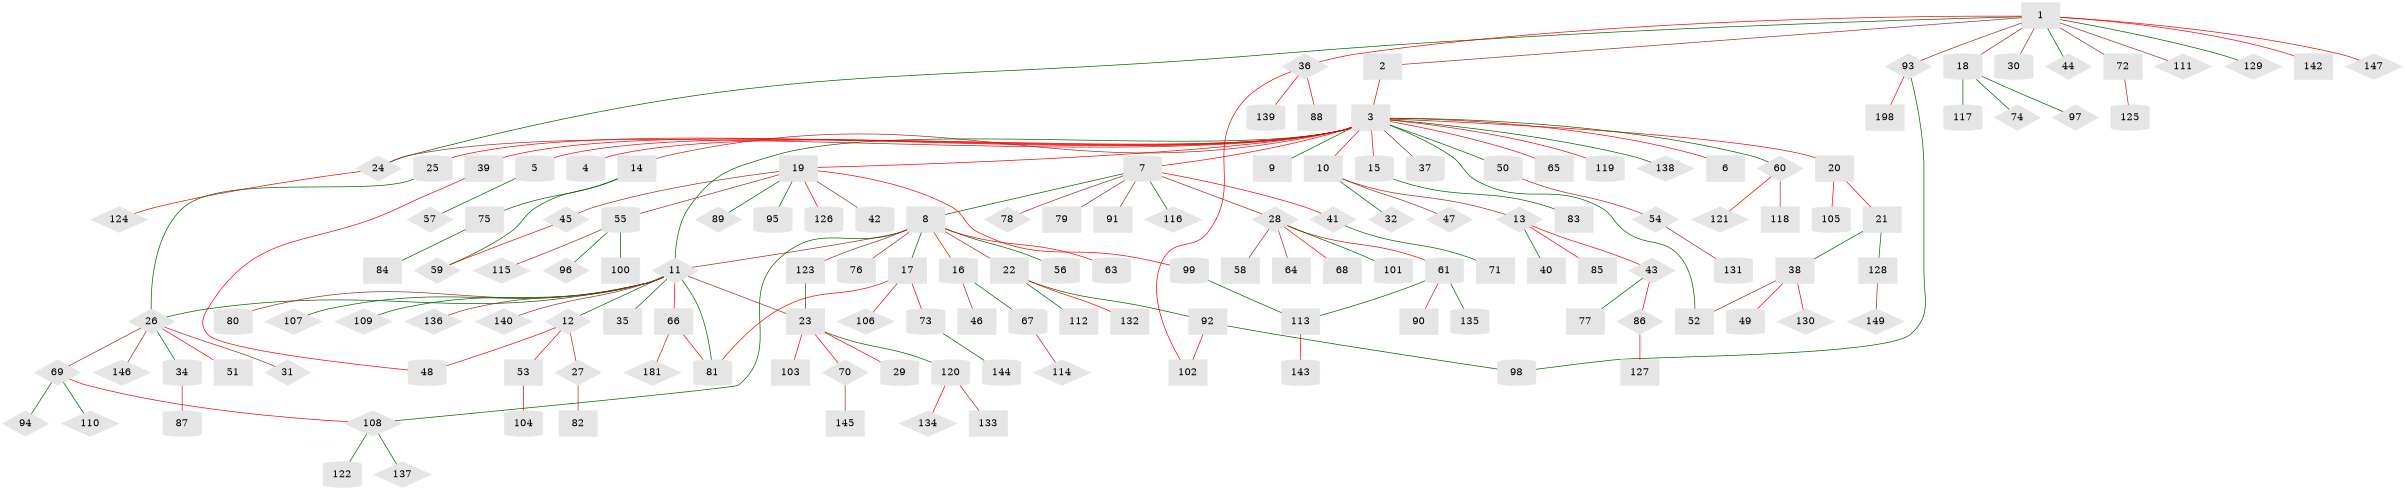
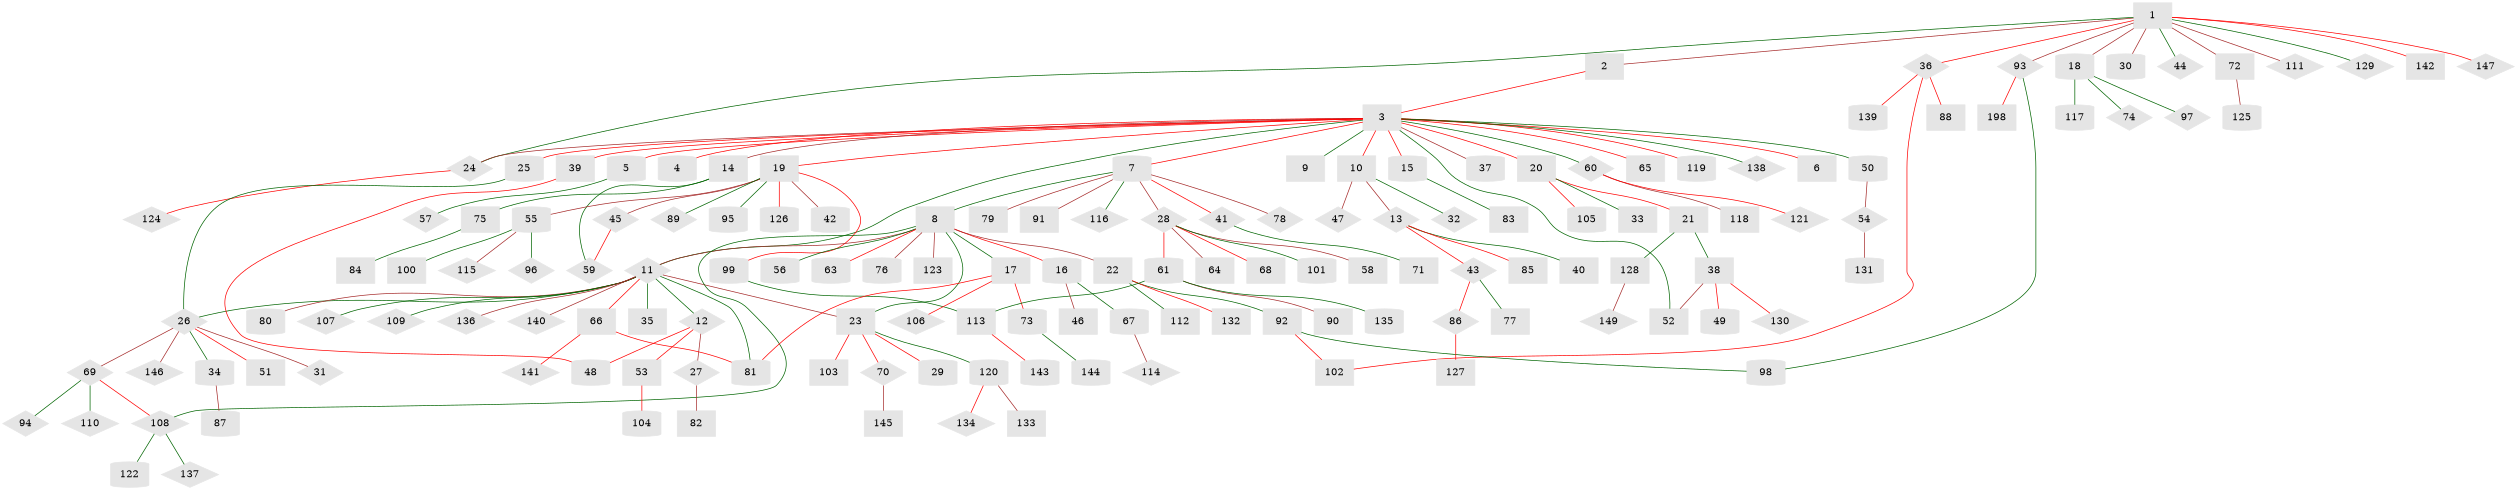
none -> (1638, 220)
(806, 294) -> (946, 295)
(652, 373) -> (531, 373)
